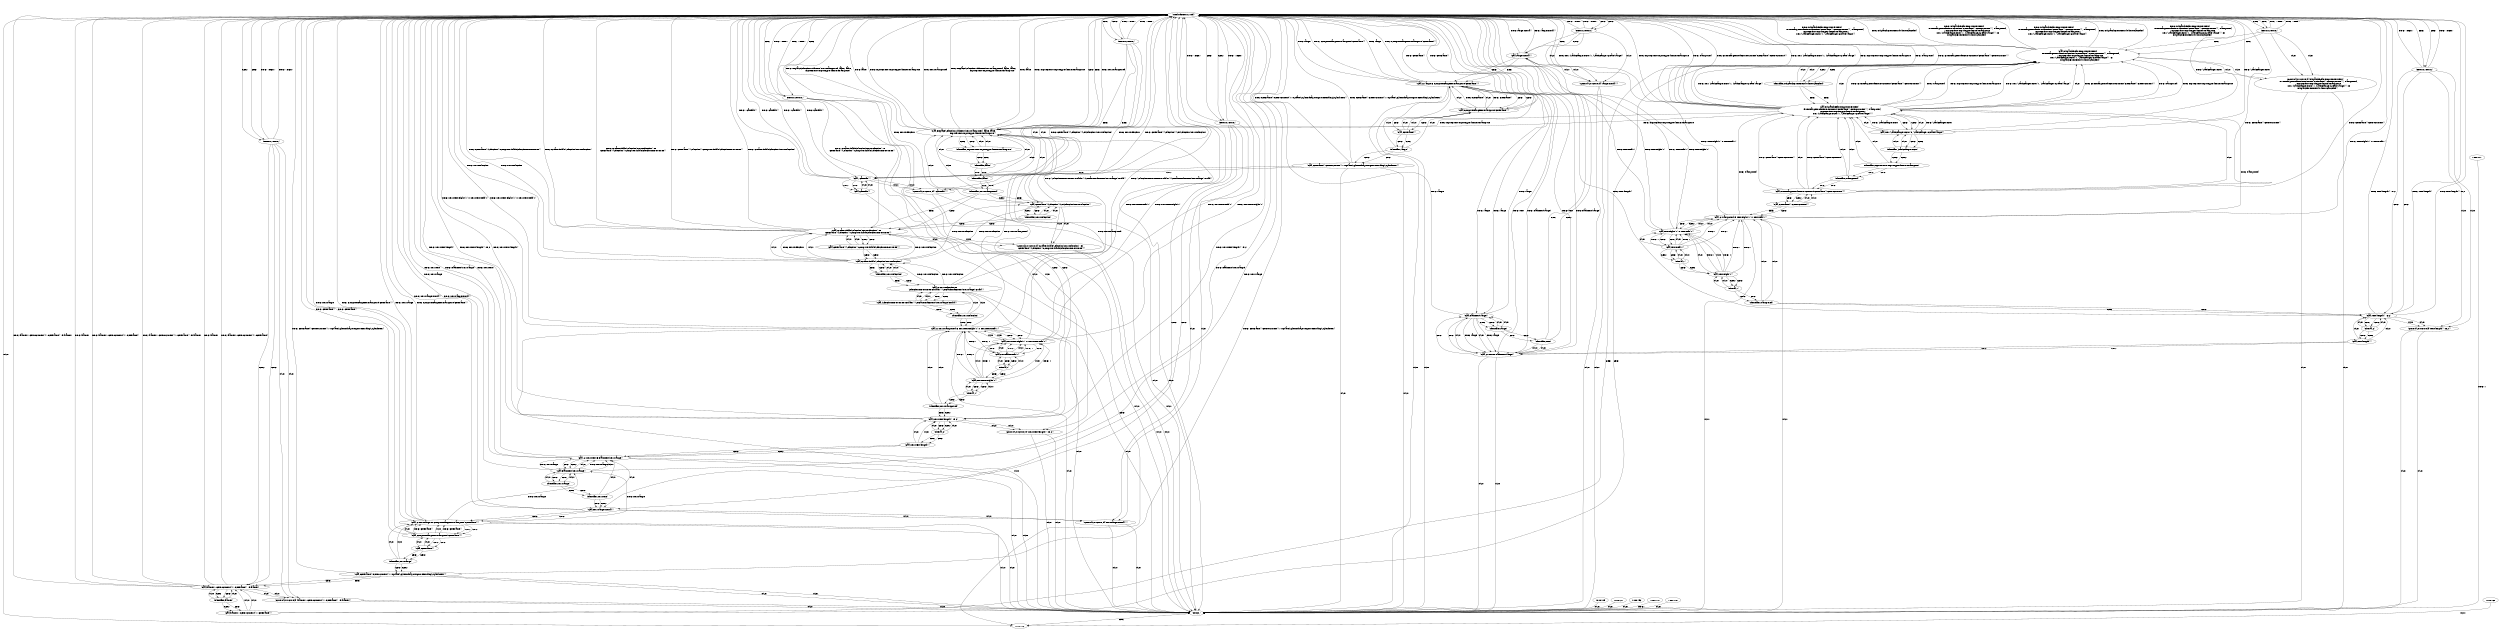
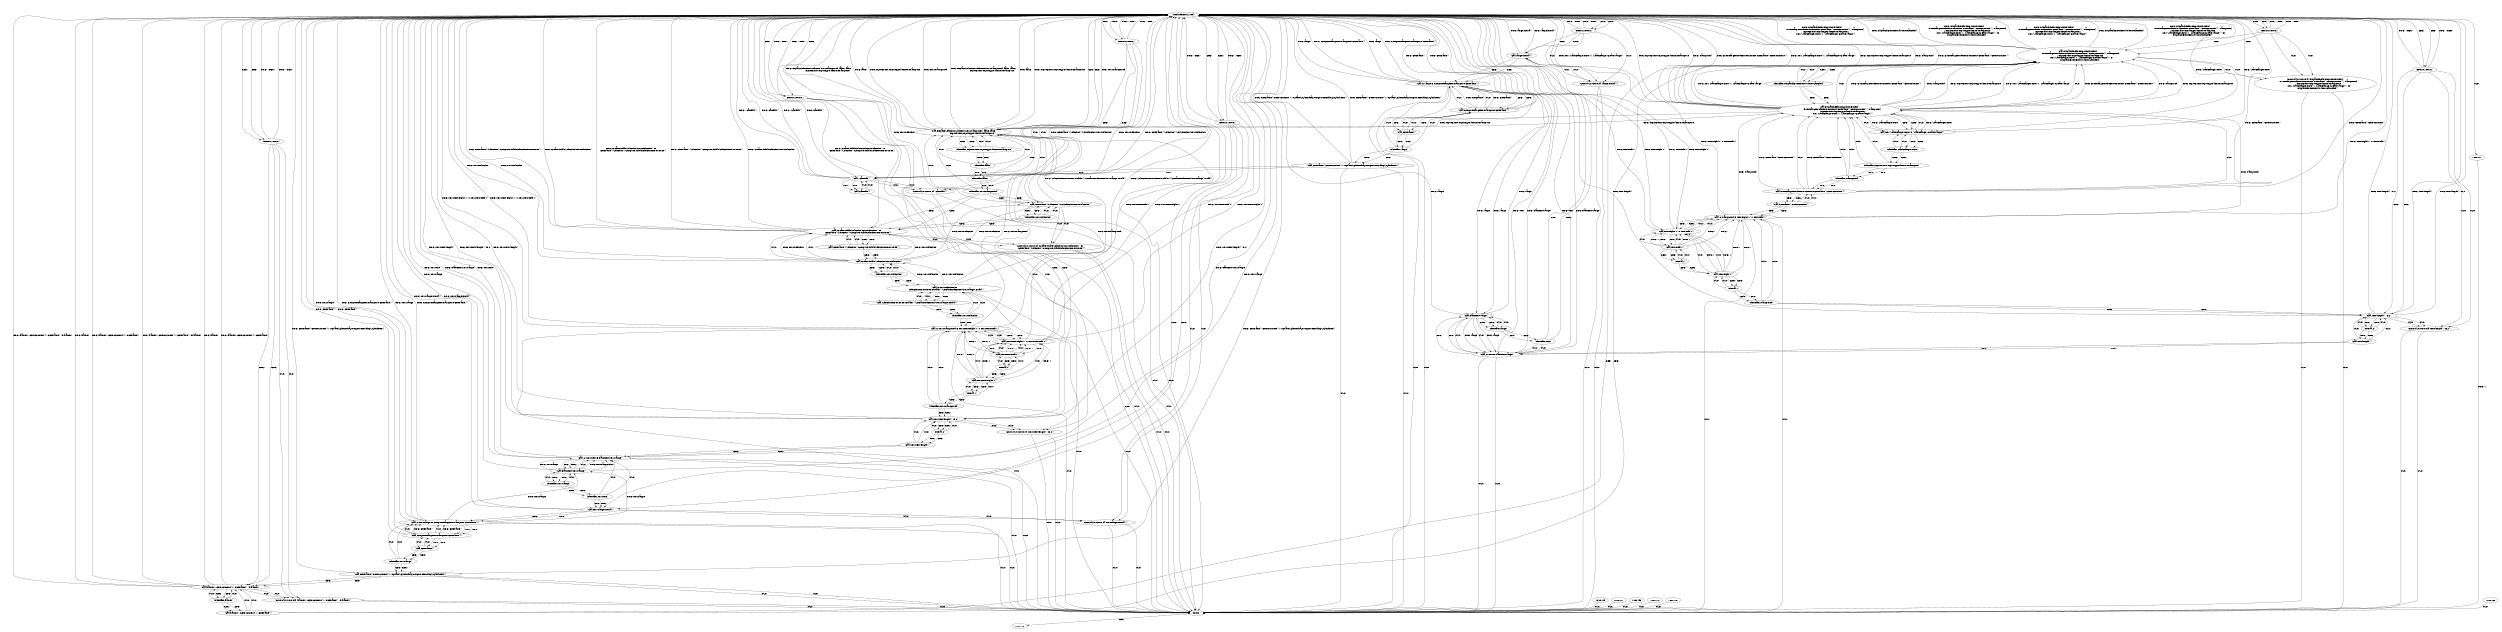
(4, 241) -> (1902, 16)
(1007, 354) -> (1007, 354)
(1118, 410) -> (1105, 348)
(1642, 607) -> (1642, 607)
(1762, 621) -> (1847, 612)
